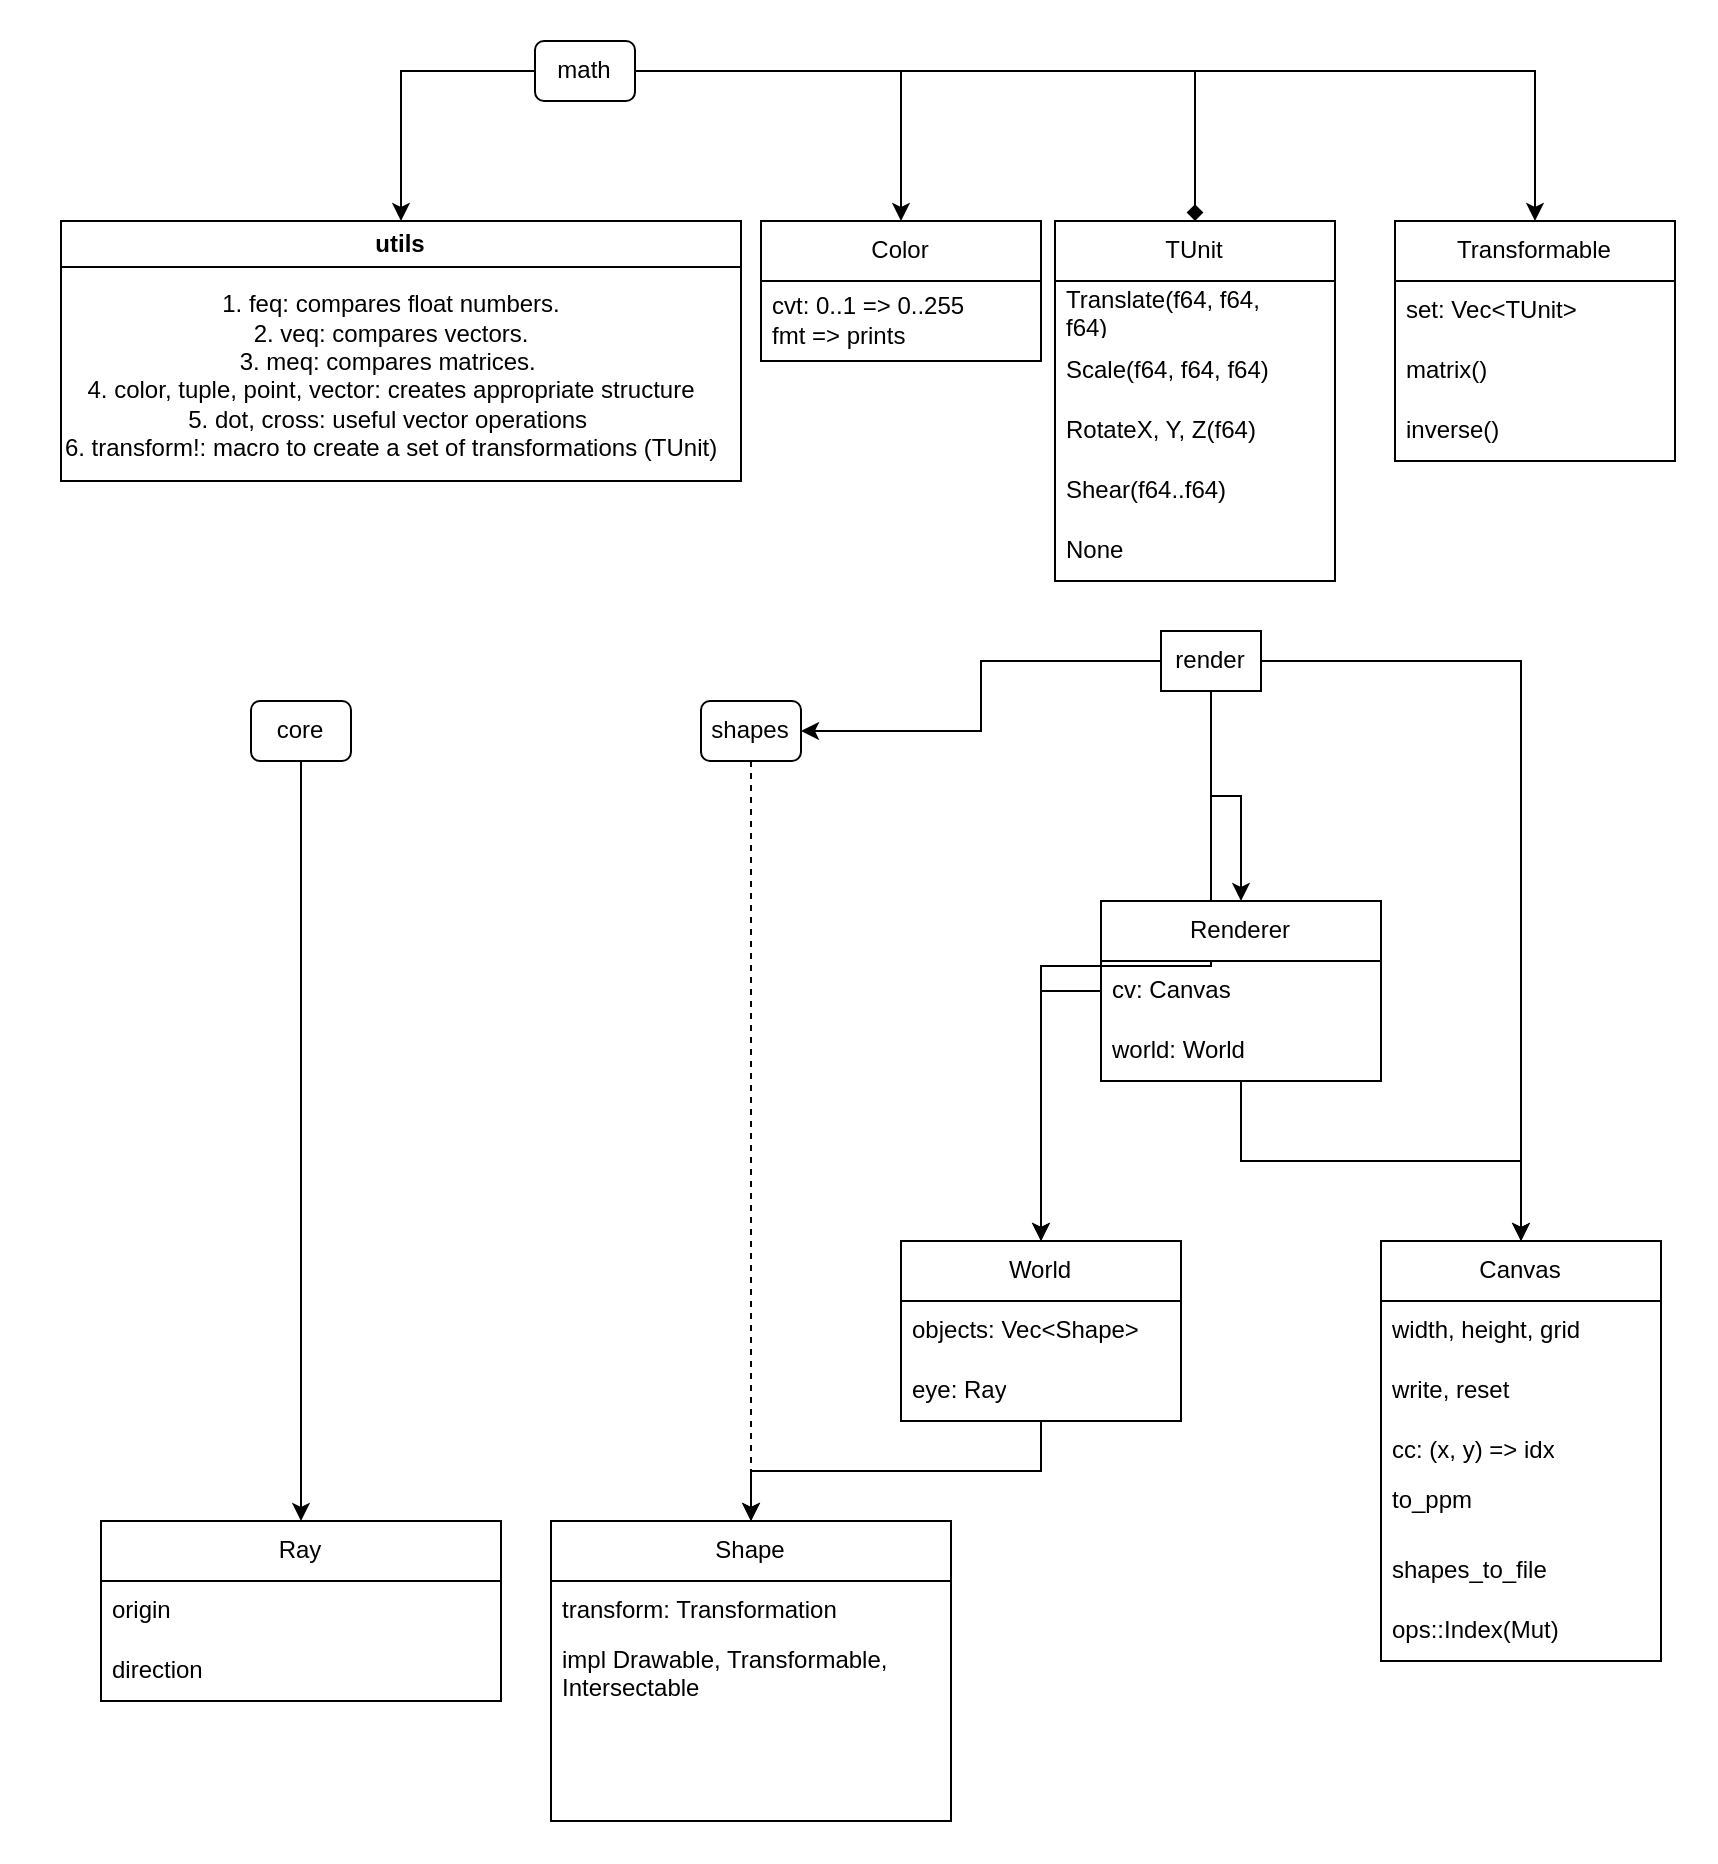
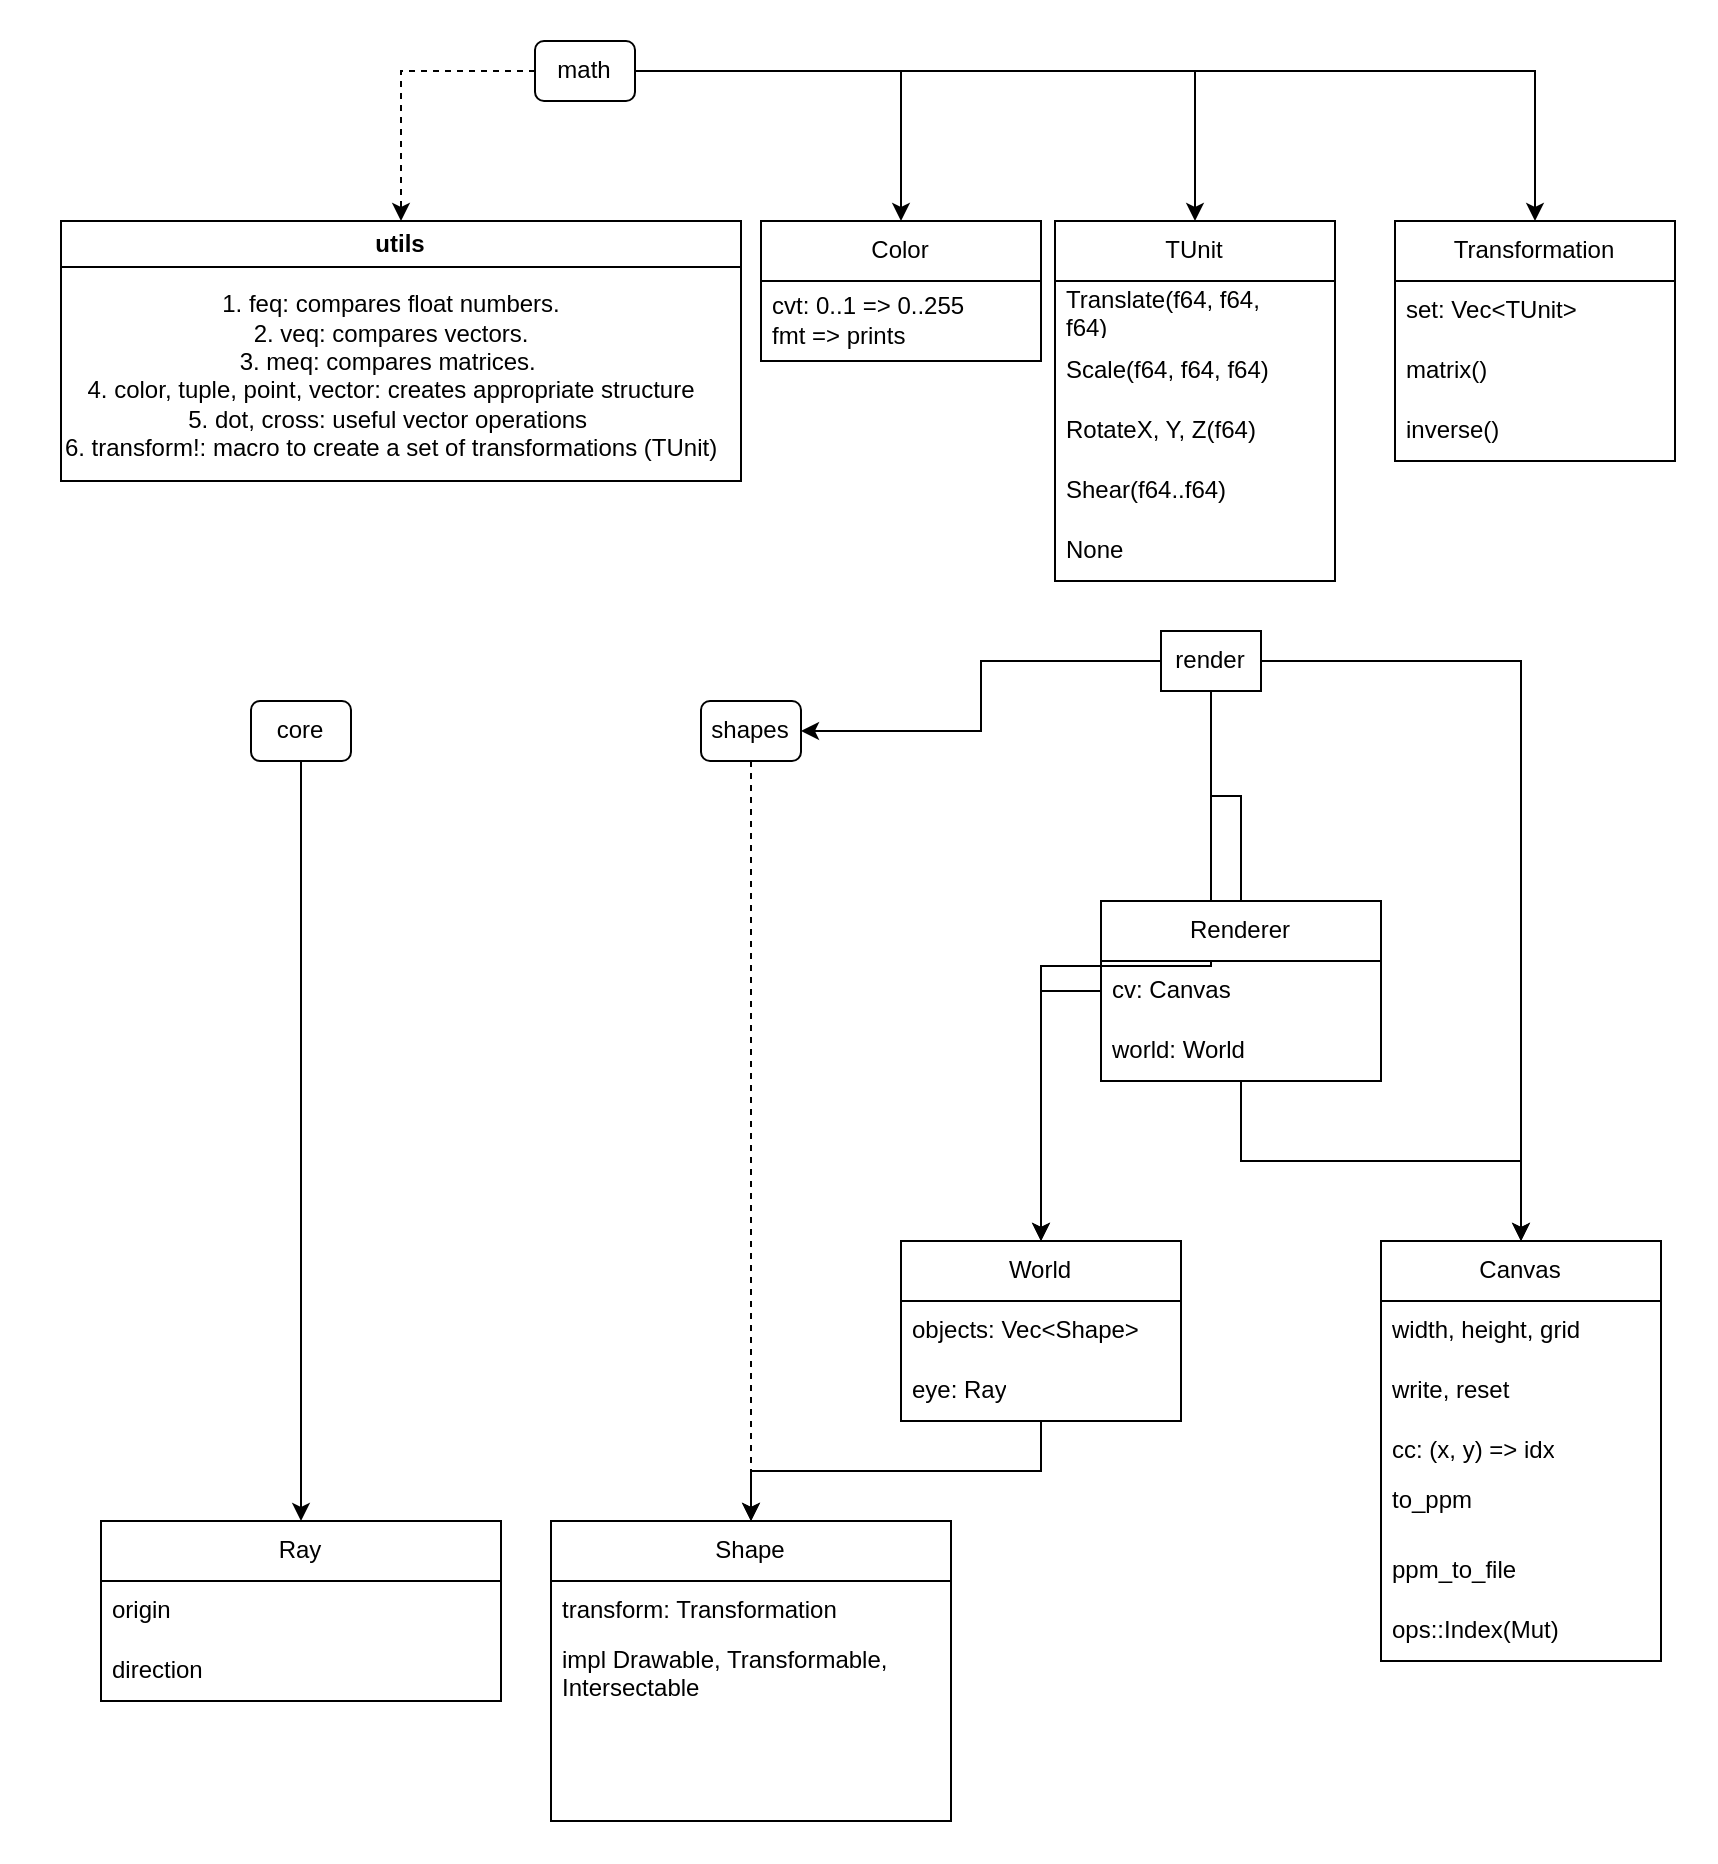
(401, 72) -> (401, 72)
(1195, 205) -> (1195, 206)
(1535, 251) -> (1535, 251)
(1241, 886) -> (1241, 891)
(1481, 1571) -> (1461, 1571)
